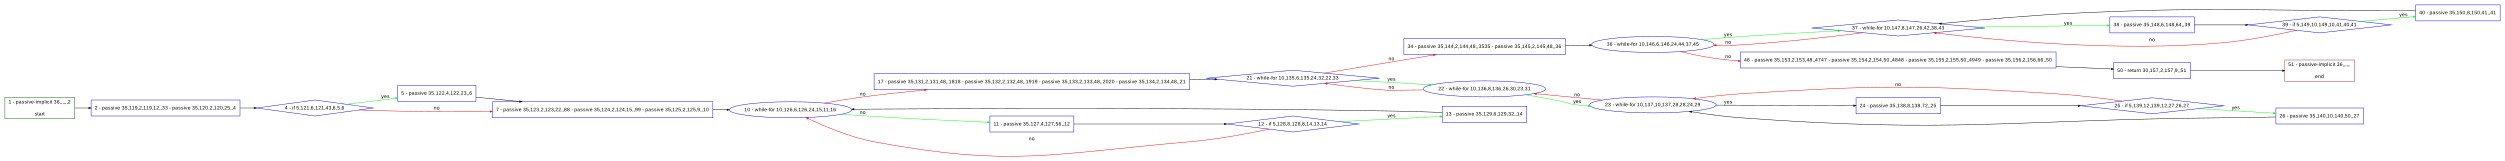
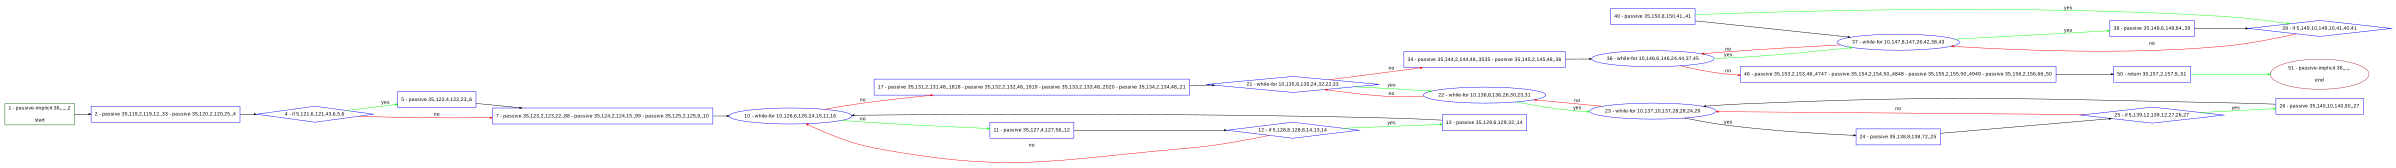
(2387, 19) -> (1992, 9)
(1898, 28) -> (1898, 42)
(2237, 71) -> (2229, 74)
(2320, 71) -> (2320, 74)
